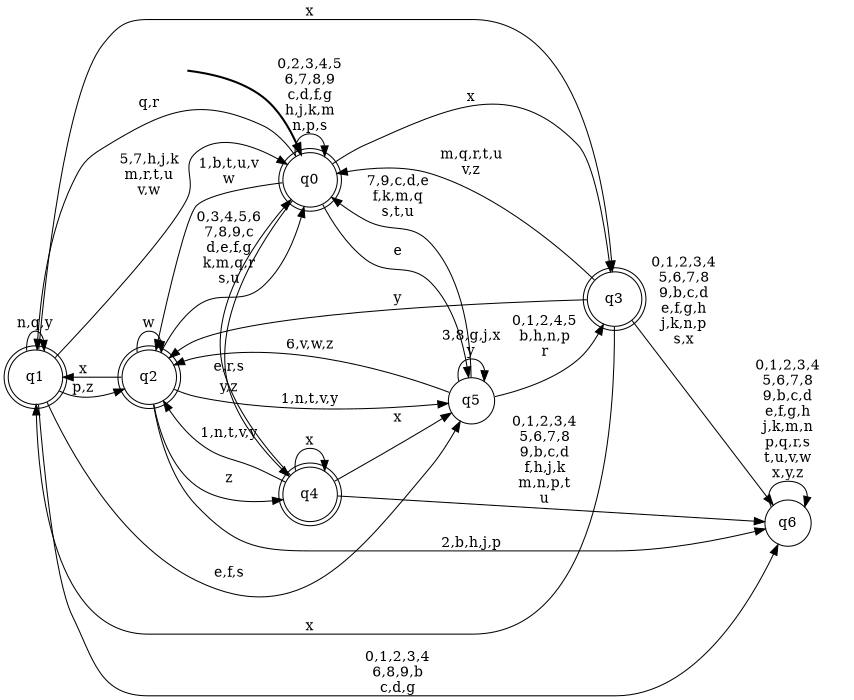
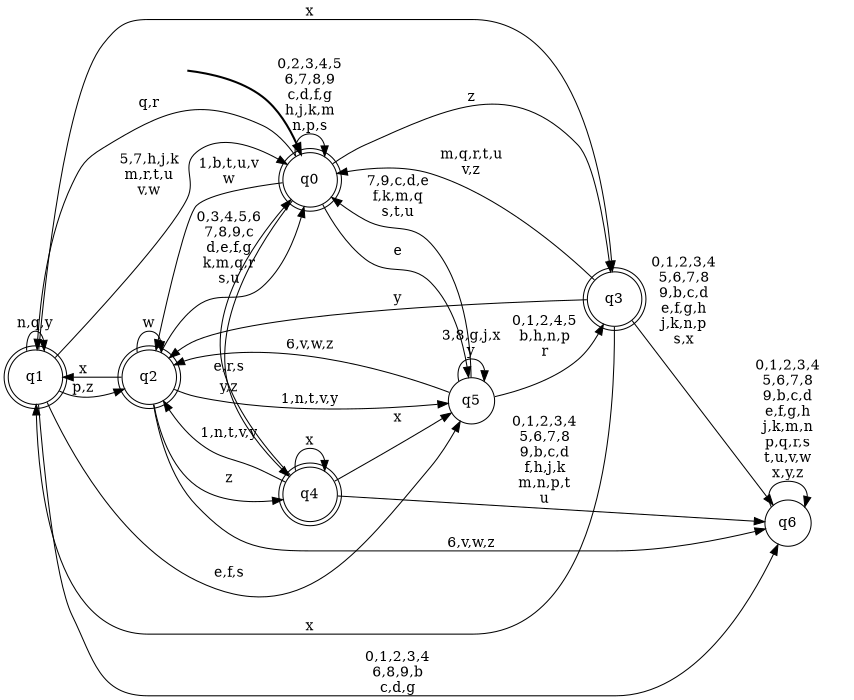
(471, 97) -> (471, 97)
(471, 543) -> (471, 543)
